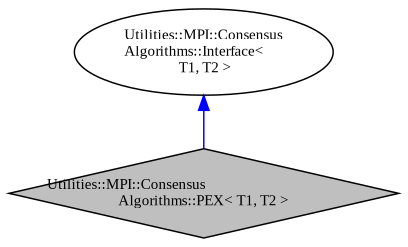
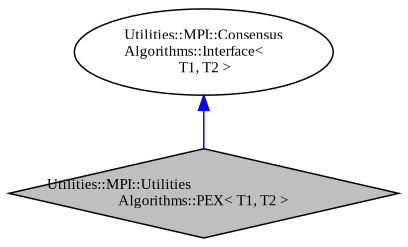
(204, 193) -> (204, 193)
